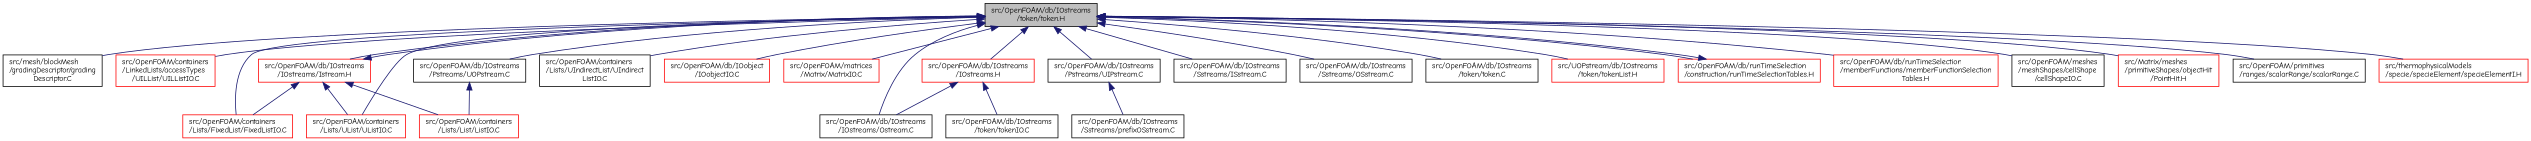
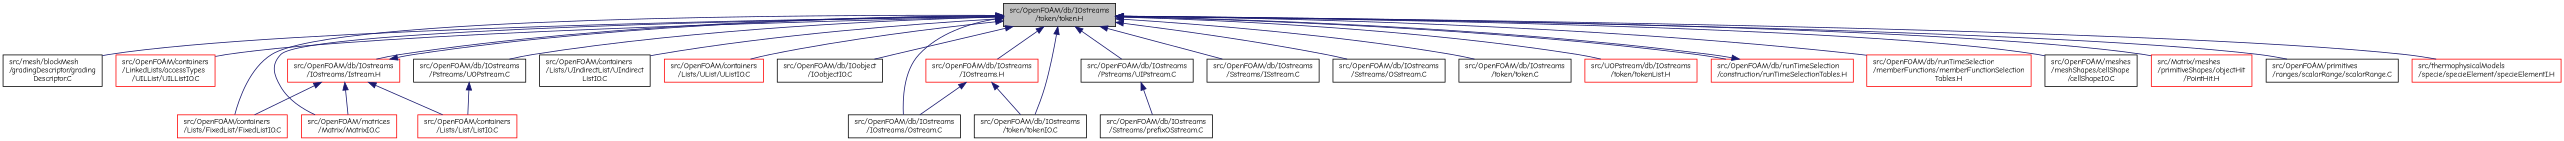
(717, 71) -> (830, 71)
none -> (1048, 75)
(338, 102) -> (347, 102)
